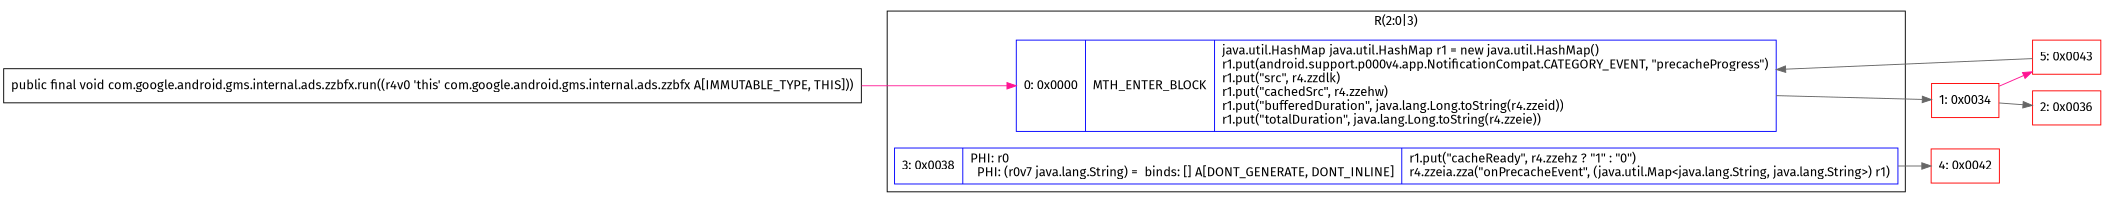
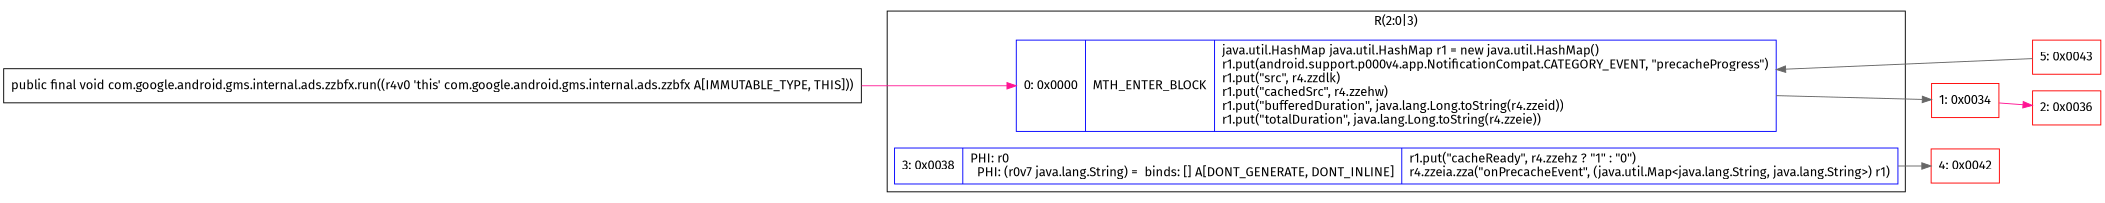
(2011, 81) -> none
(2011, 104) -> (2011, 104)
